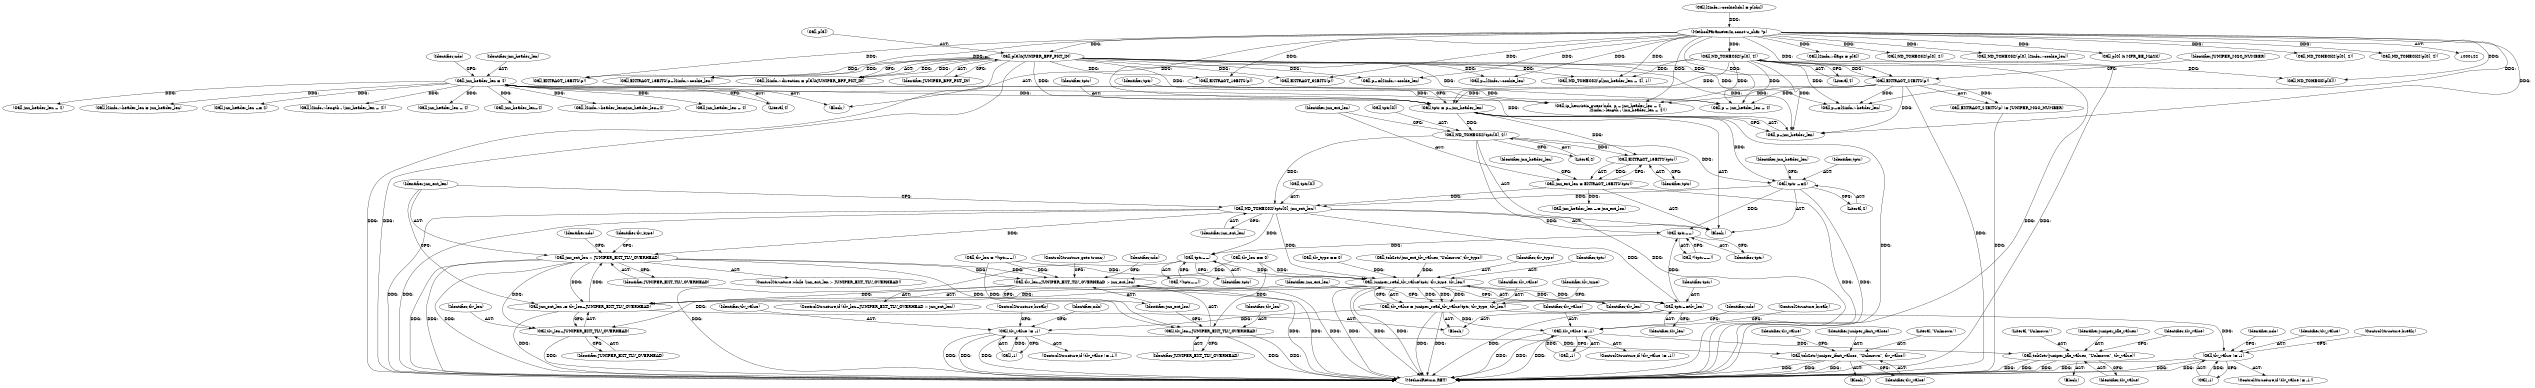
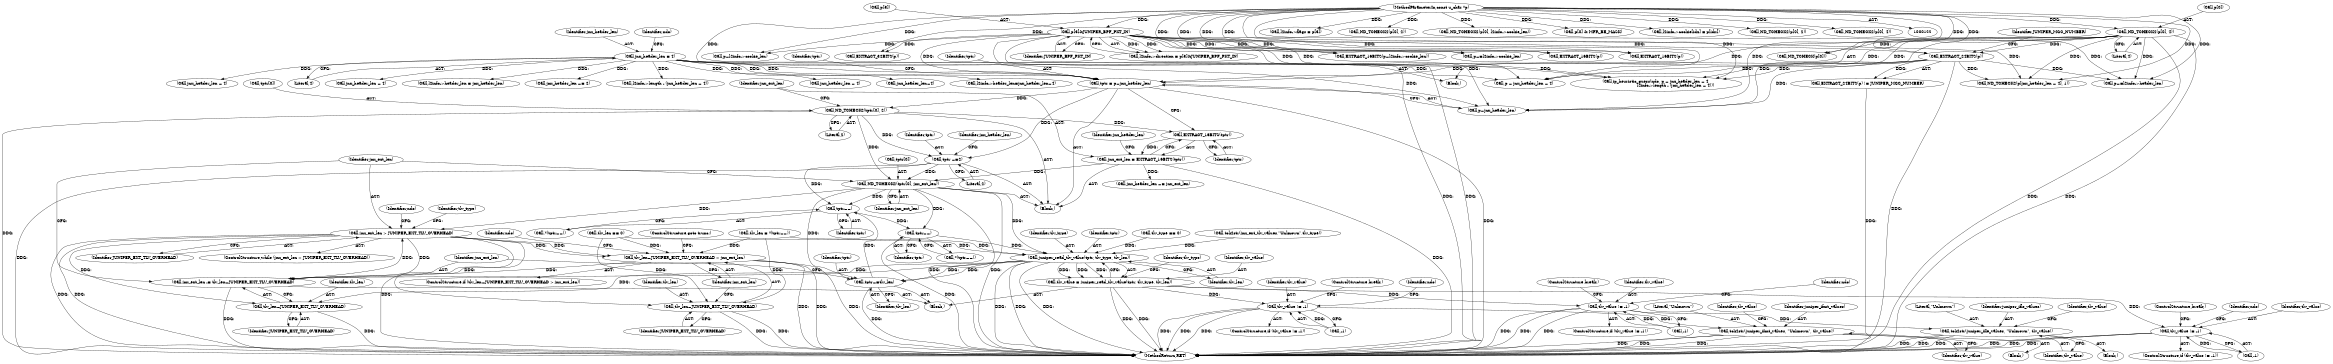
none -> (2214, 8)
(1729, 18) -> (1559, 20)
none -> (1970, 73)
(1598, 135) -> (1176, 111)
